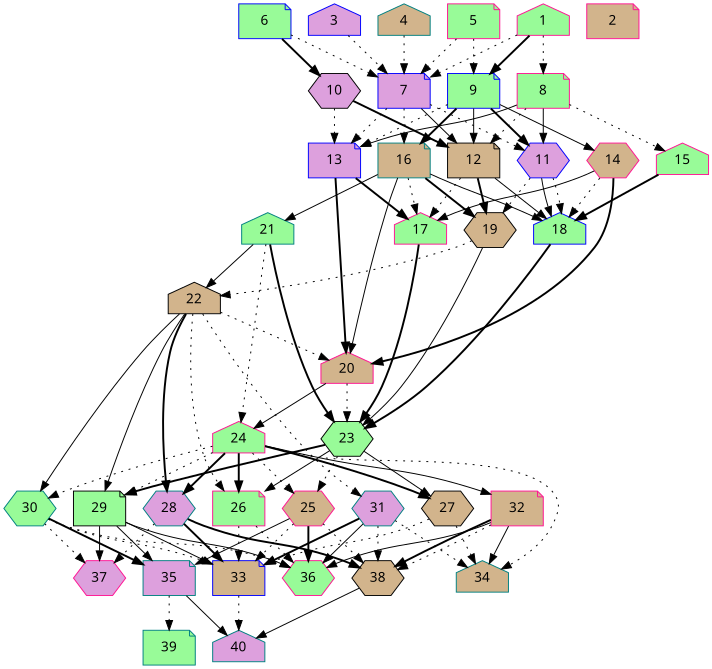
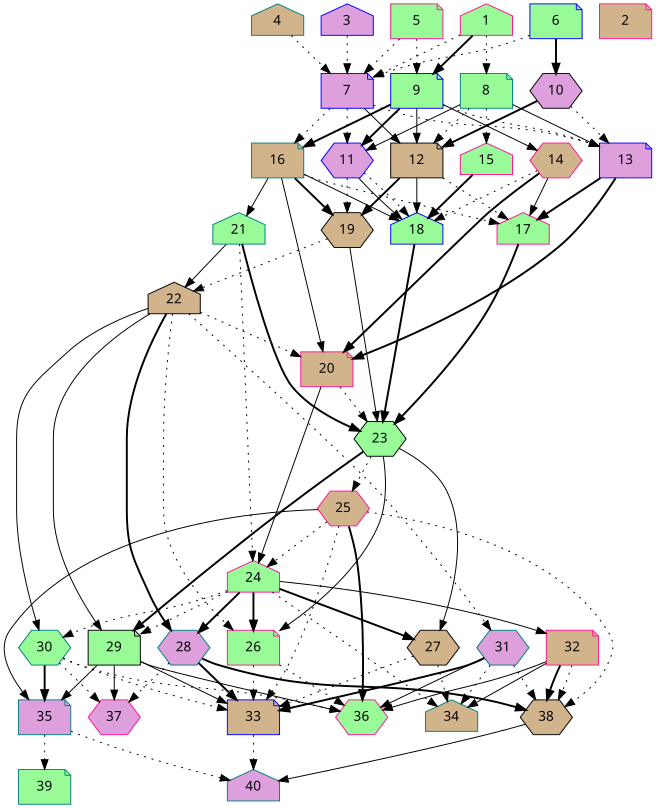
(543, 91) -> (486, 91)
(347, 369) -> (327, 369)
(270, 470) -> (301, 541)
(203, 612) -> (145, 757)
